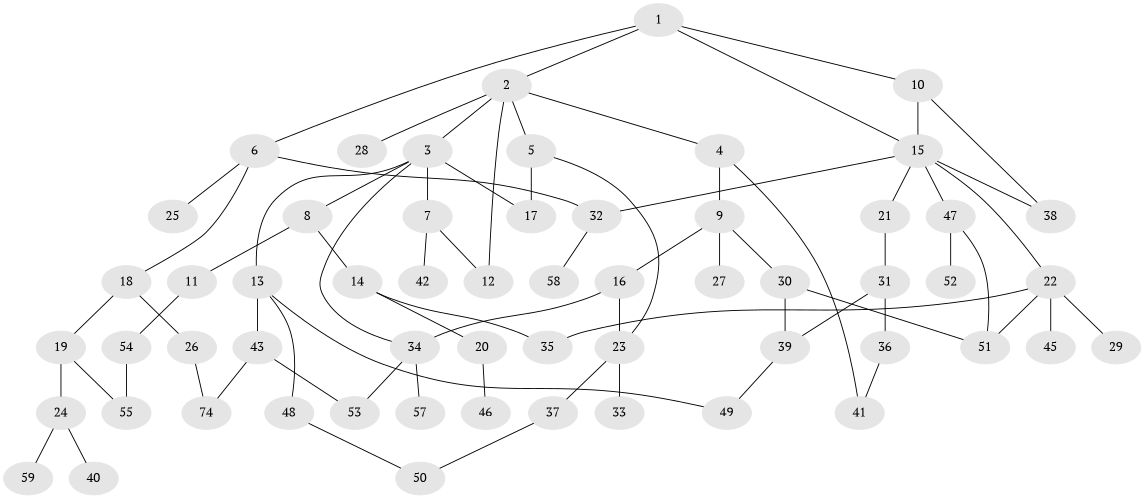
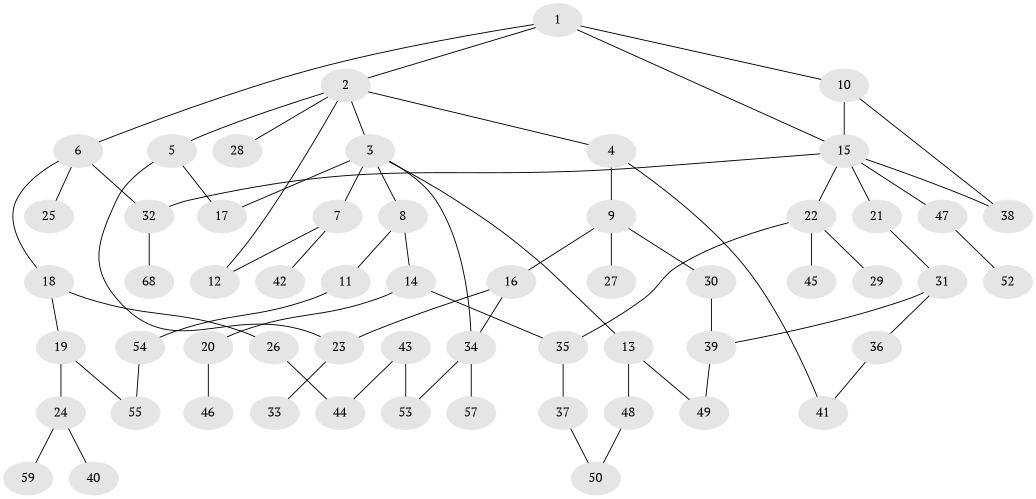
(554, 282) -> (149, 282)
(257, 315) -> none
(985, 348) -> none
(586, 380) -> (563, 380)
(207, 413) -> (340, 413)
